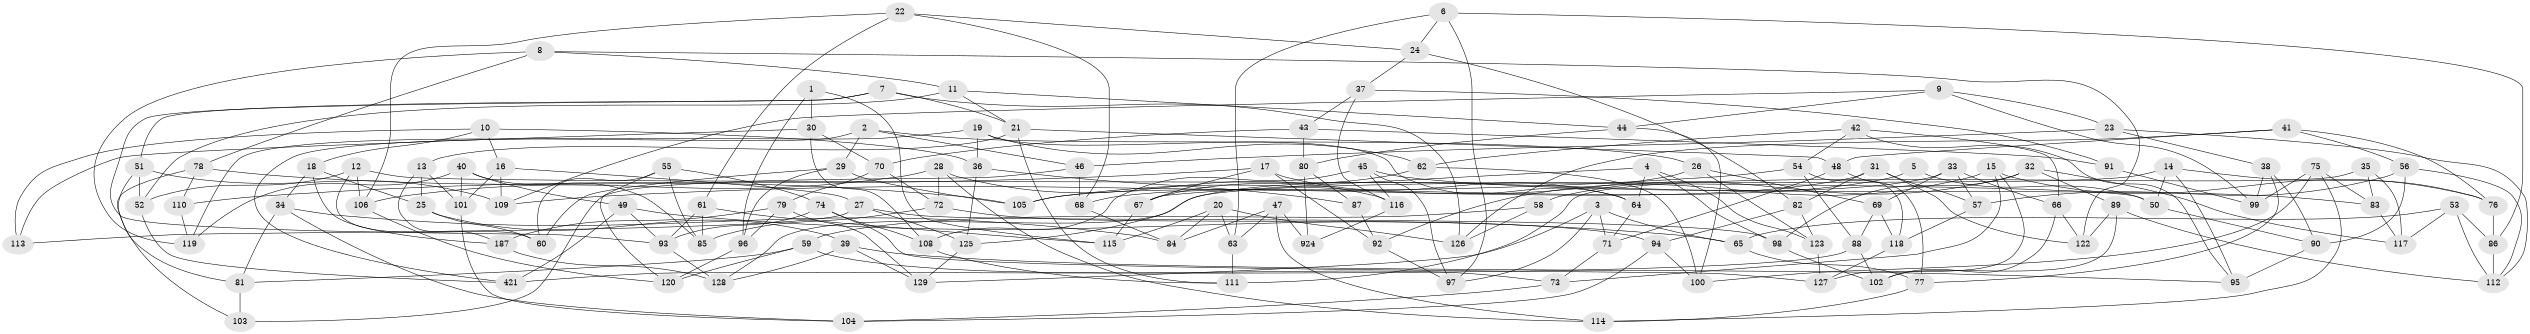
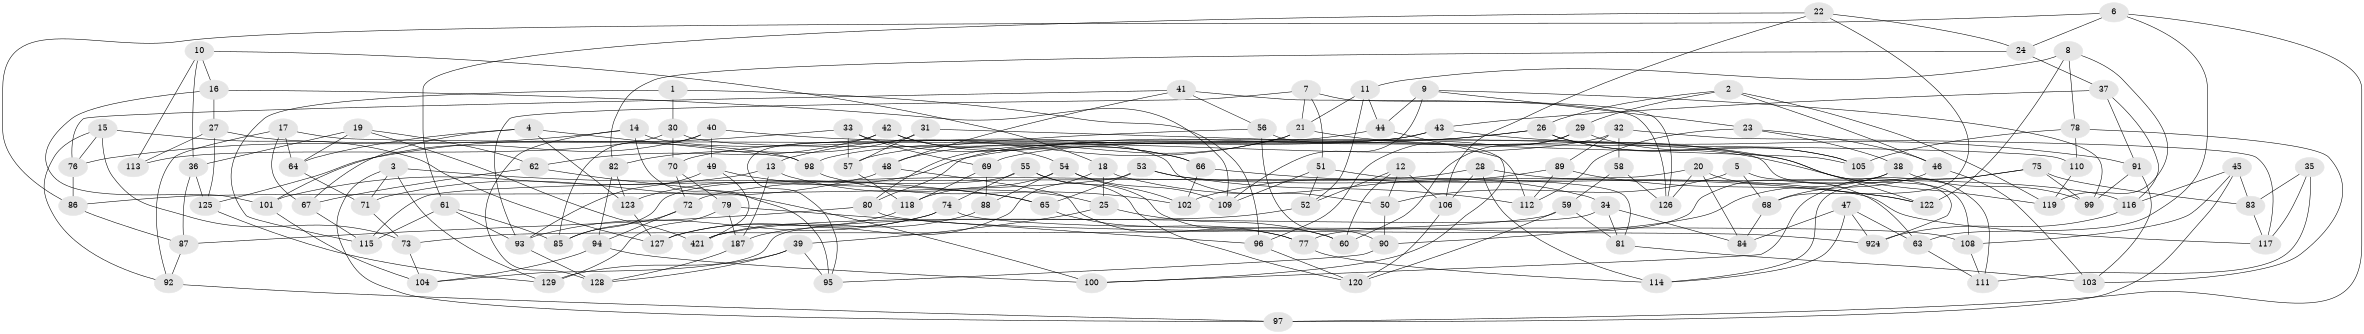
none -> (1951, 202)
(1972, 222) -> (1772, 161)
none -> (2141, 232)
(1866, 264) -> (1136, 190)
(2493, 264) -> (128, 227)
